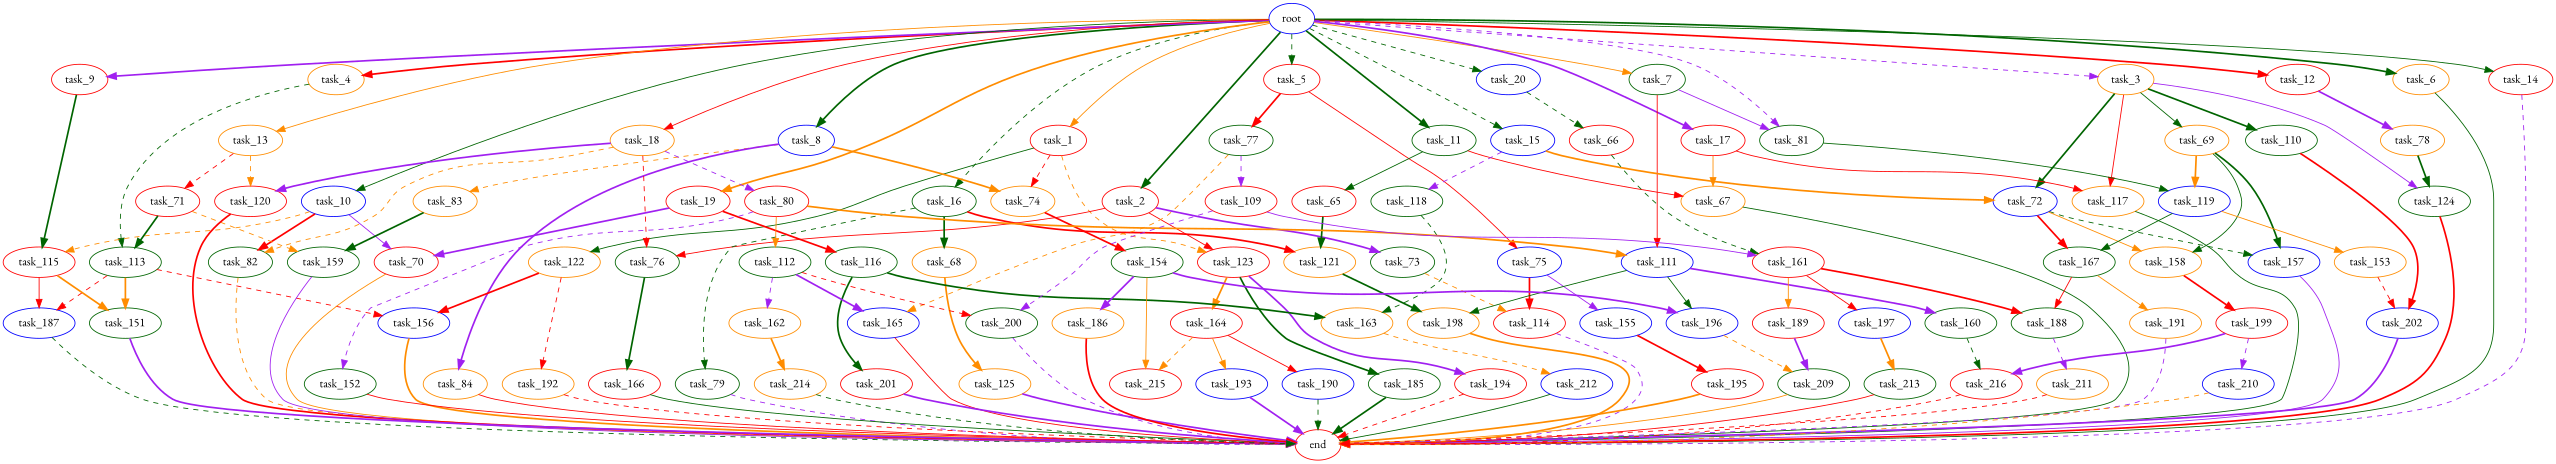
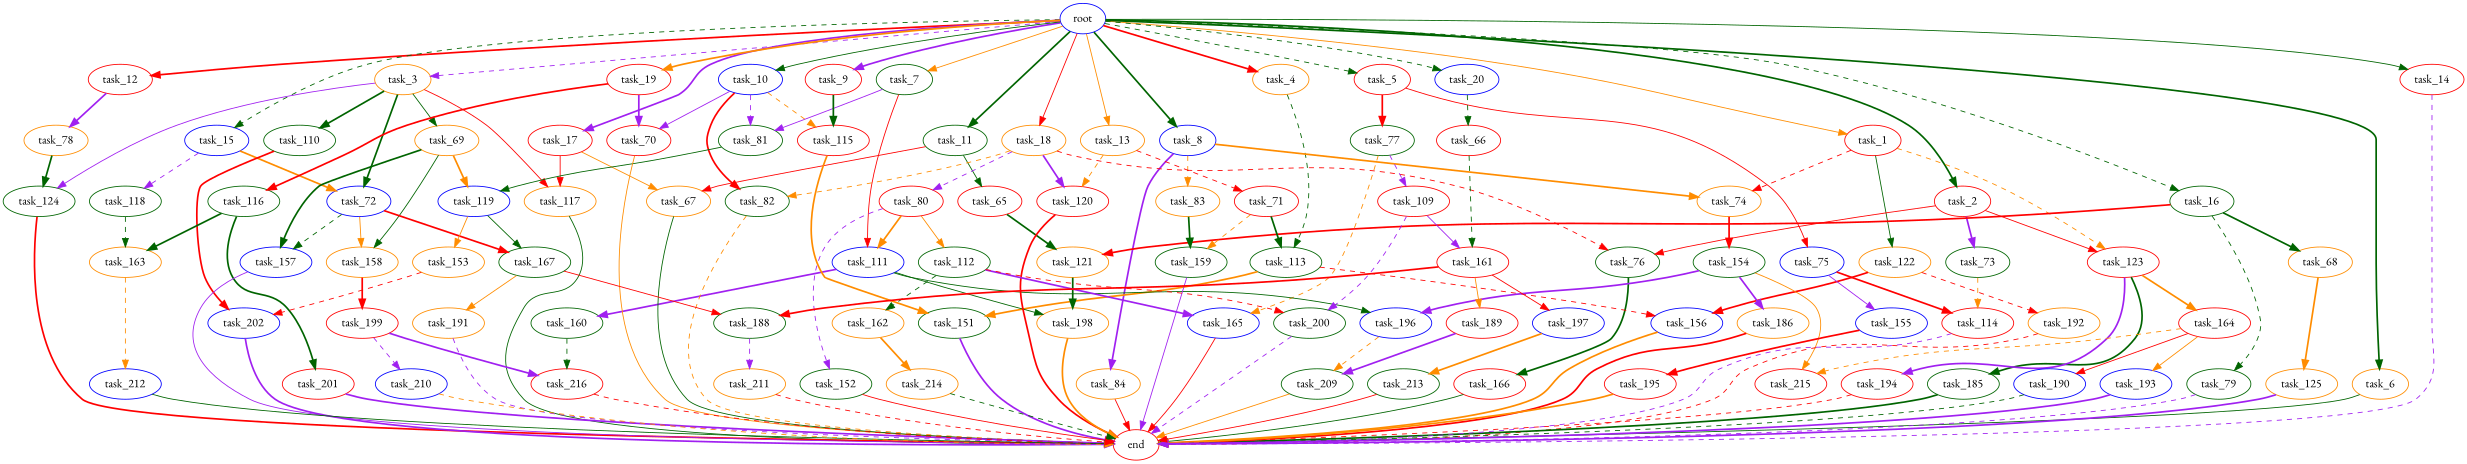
(1637, 50) -> (750, 106)
(771, 289) -> (915, 290)
(39, 323) -> none
